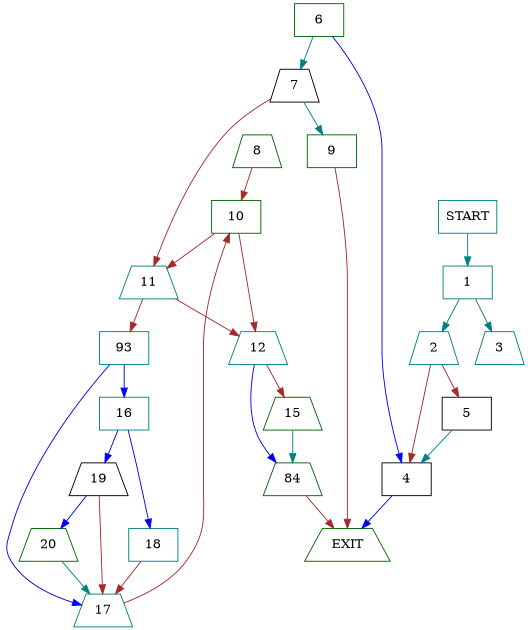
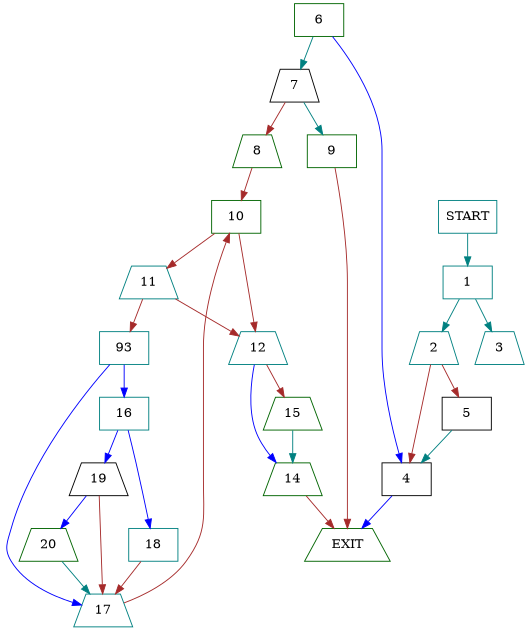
(200, 168) -> (278, 114)
(293, 479) -> (293, 479)
